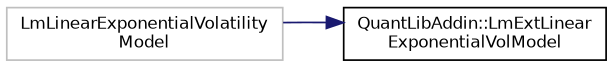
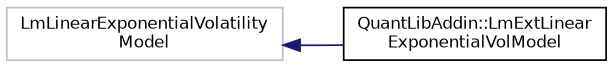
(305, 22) -> (322, 45)
